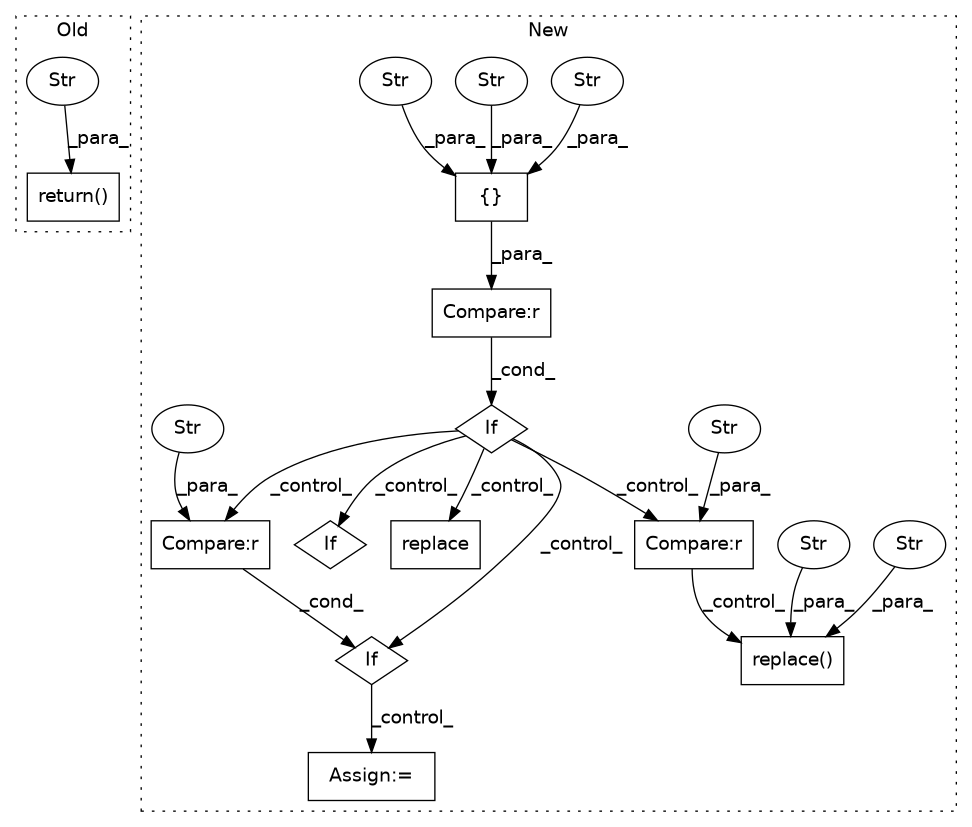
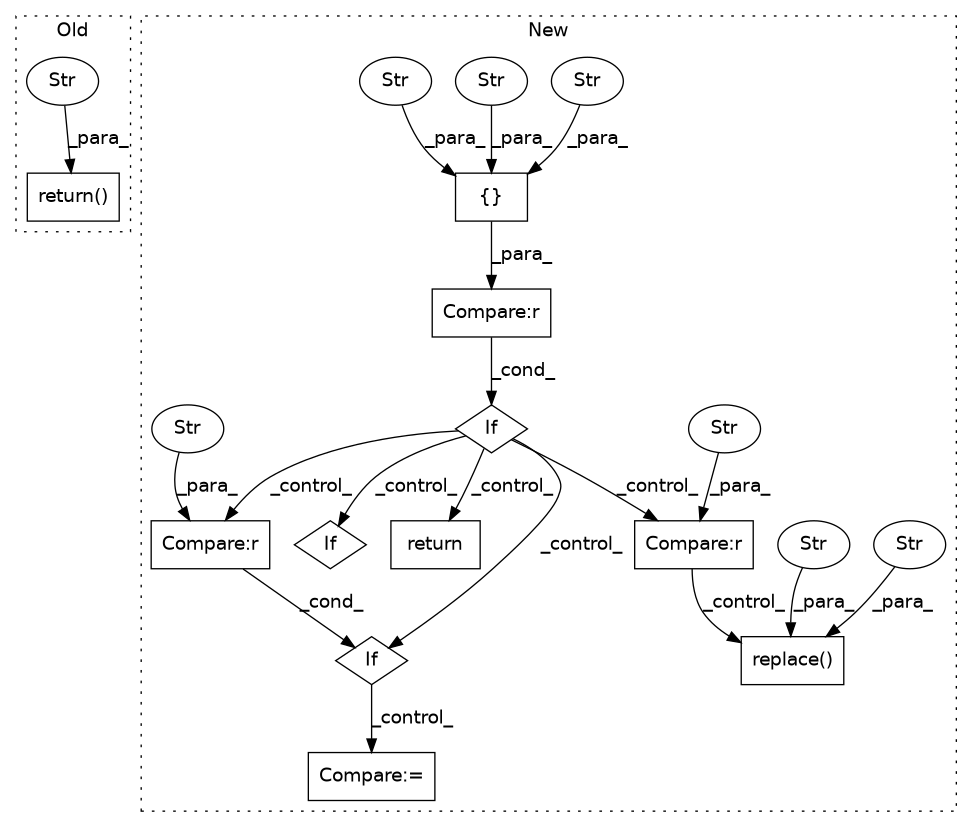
(436, 545) -> (436, 545)
(372, 777) -> (372, 777)
